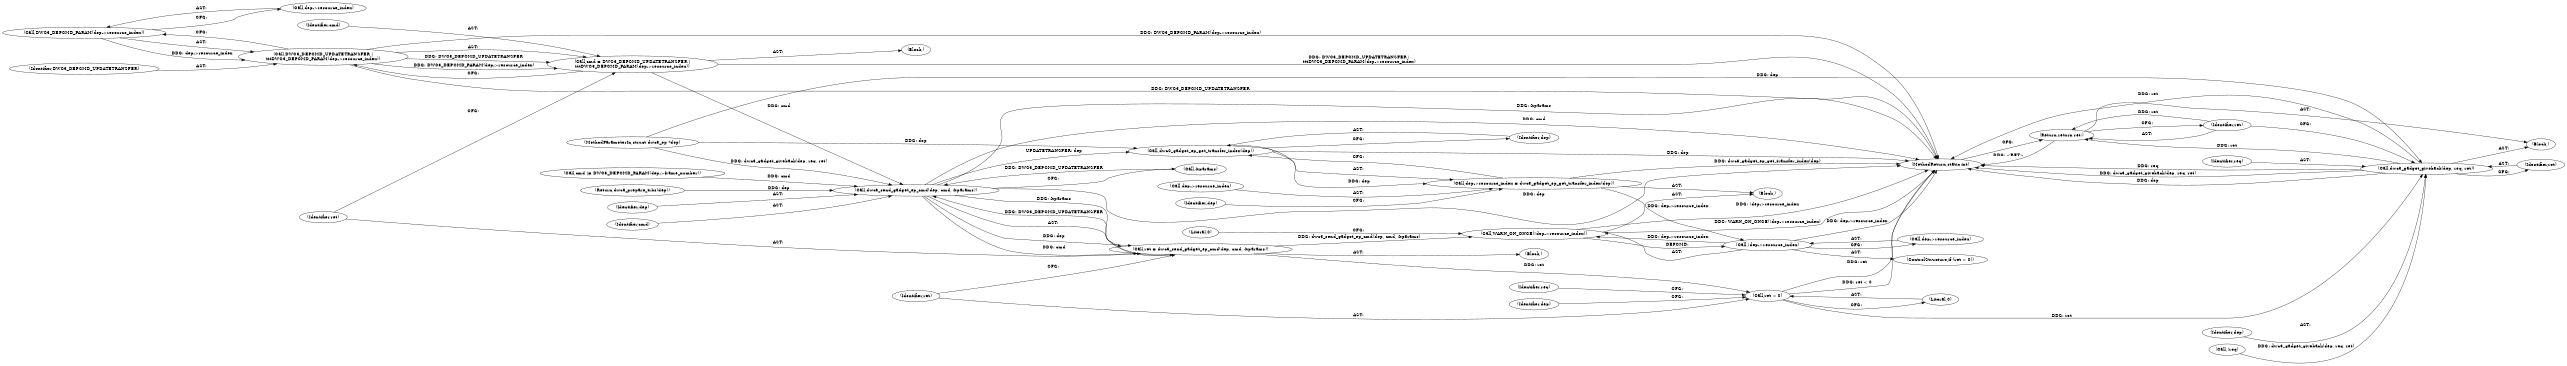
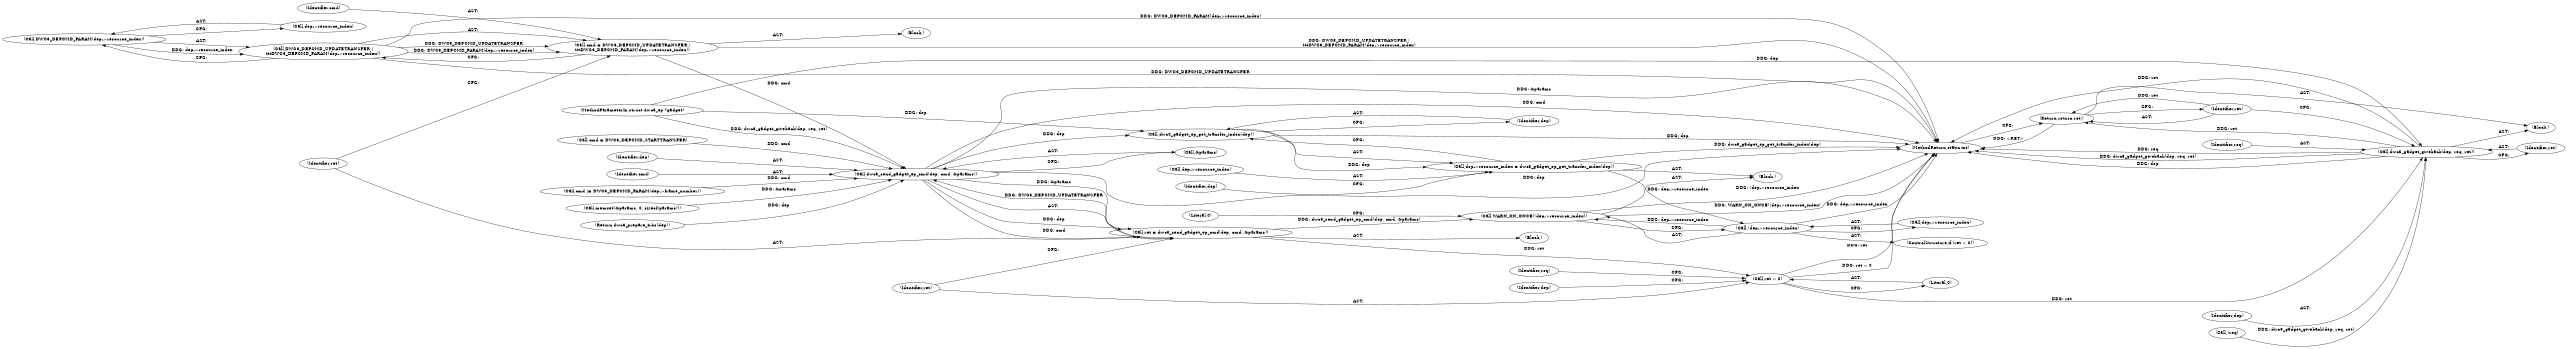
(84, 69) -> none
none -> (633, 140)
(633, 142) -> (633, 110)
(1054, 151) -> (1054, 134)
(1054, 168) -> (1054, 151)
none -> (633, 208)
(1678, 244) -> (1678, 228)
